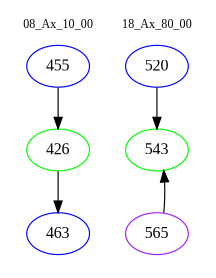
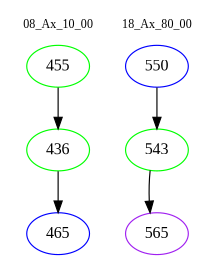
(58, 66) -> (58, 66)
(157, 66) -> (157, 66)
(58, 150) -> (58, 150)
(165, 198) -> (149, 186)
(58, 234) -> (58, 234)
